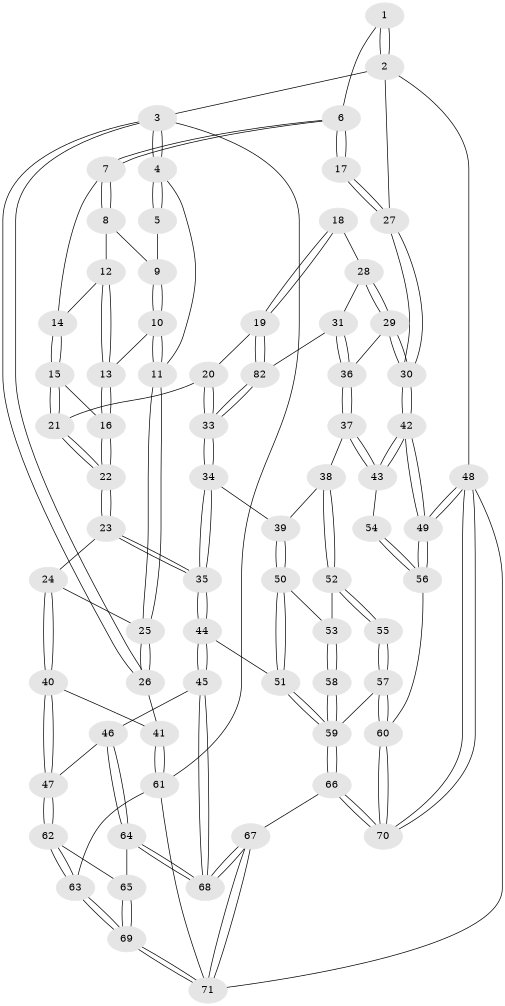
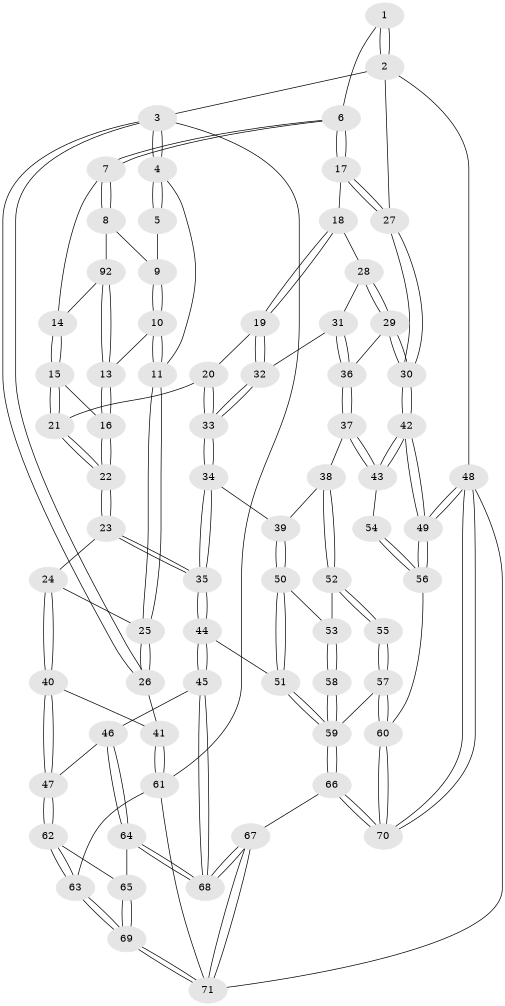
none -> (340, 195)
(106, 272) -> (106, 272)
(260, 375) -> (260, 375)
